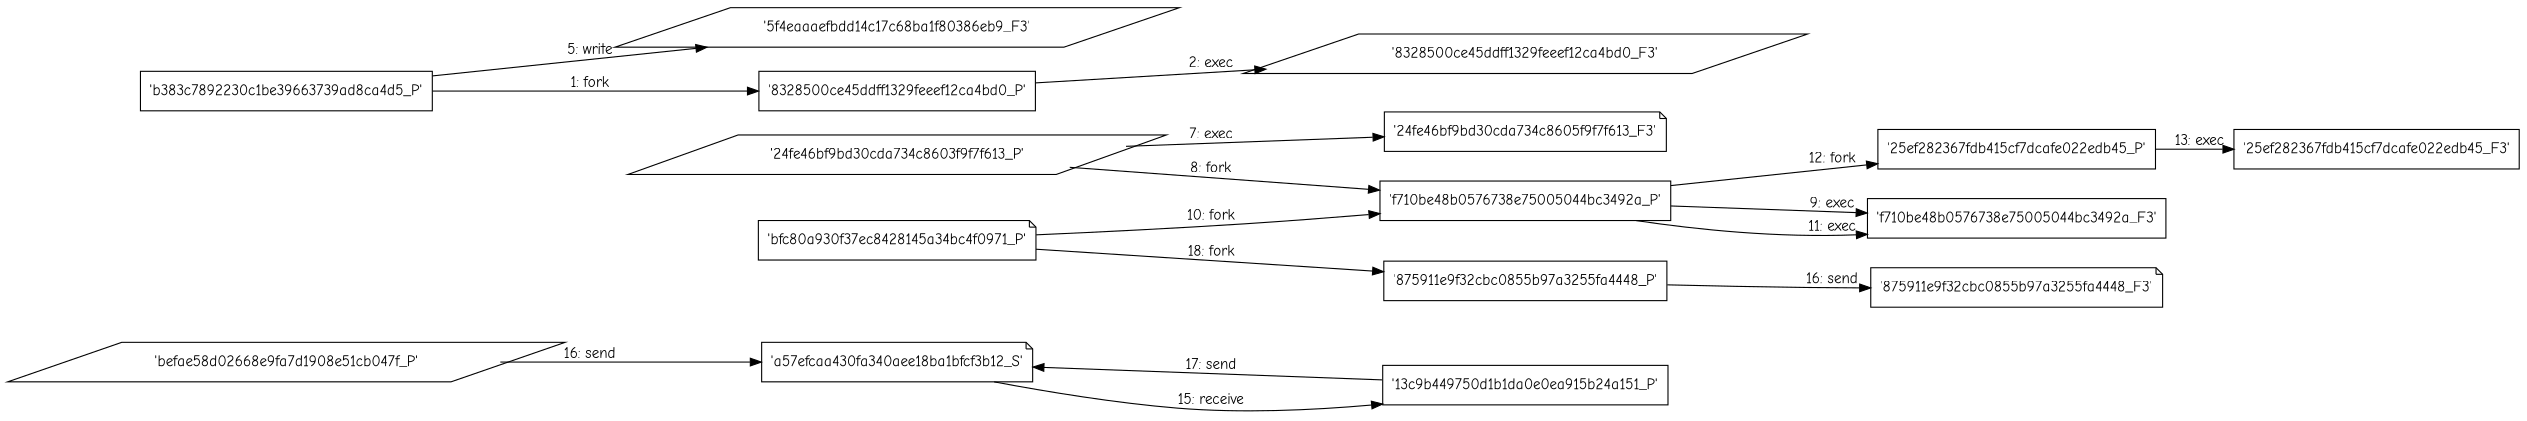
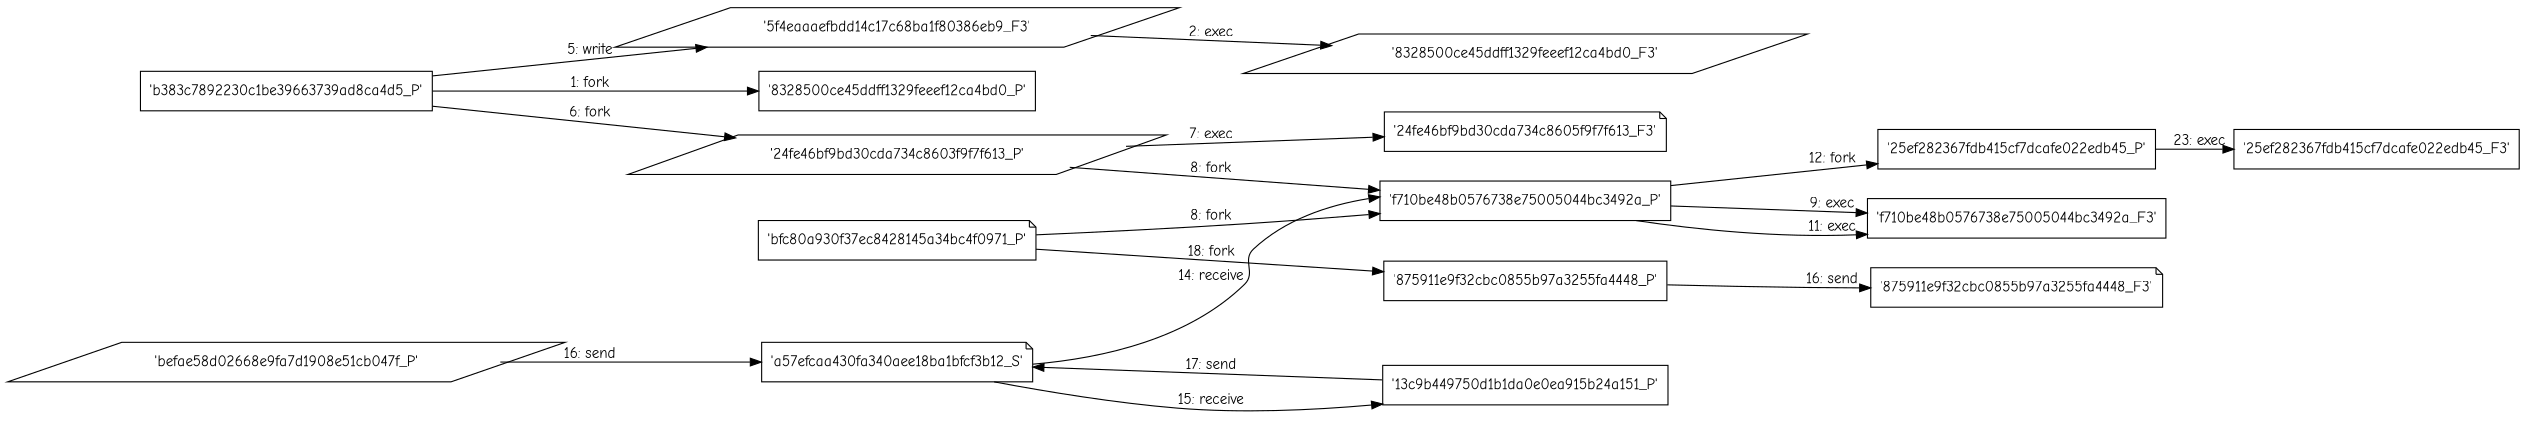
(1145, 76) -> (1206, 40)
none -> (578, 121)
(2200, 141) -> (2200, 141)
(1211, 216) -> (1211, 216)
none -> (1220, 305)
